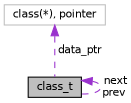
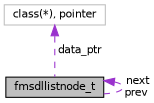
(55, 87) -> (55, 87)
